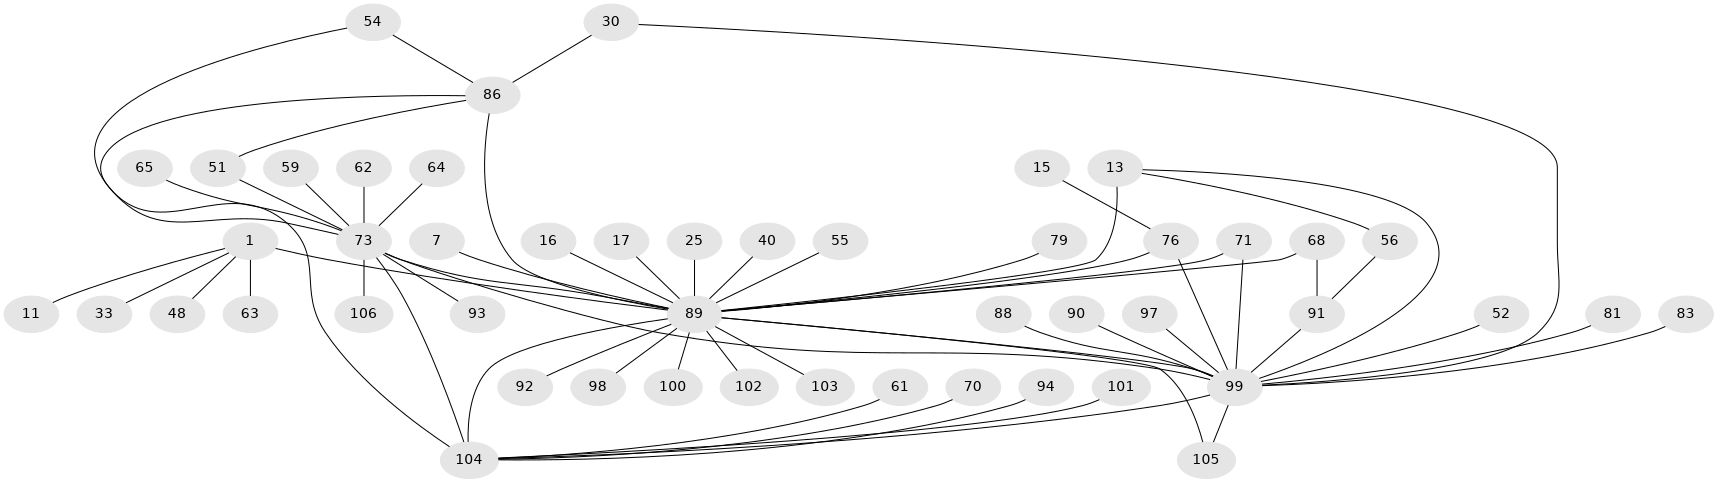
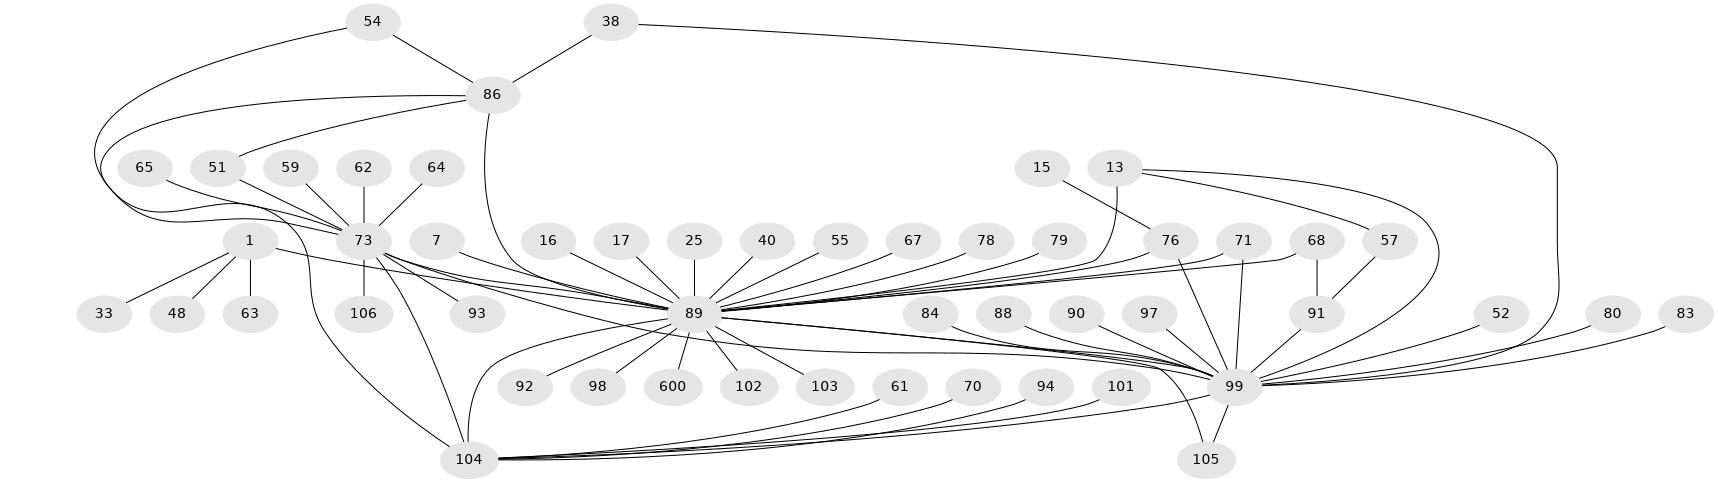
(611, 22) -> (611, 22)
none -> (914, 241)
none -> (987, 241)
(1390, 241) -> (1390, 241)
(31, 314) -> none
none -> (931, 314)
(1613, 314) -> (1613, 314)
(673, 387) -> (673, 387)
